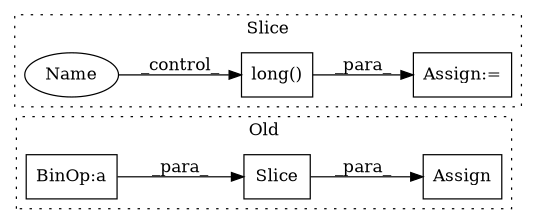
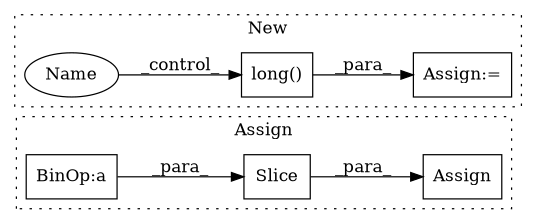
(268, 29) -> (268, 29)
(264, 131) -> (264, 131)
